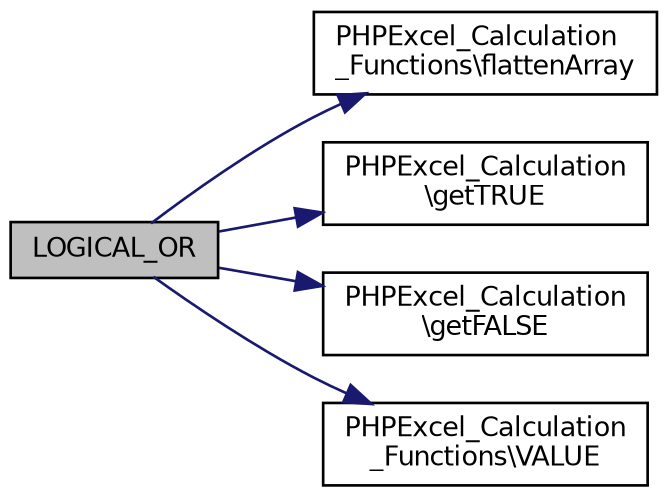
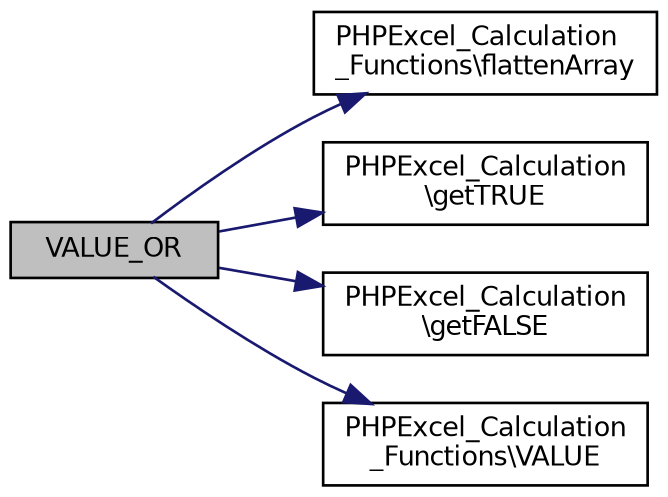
(114, 250) -> (114, 250)
